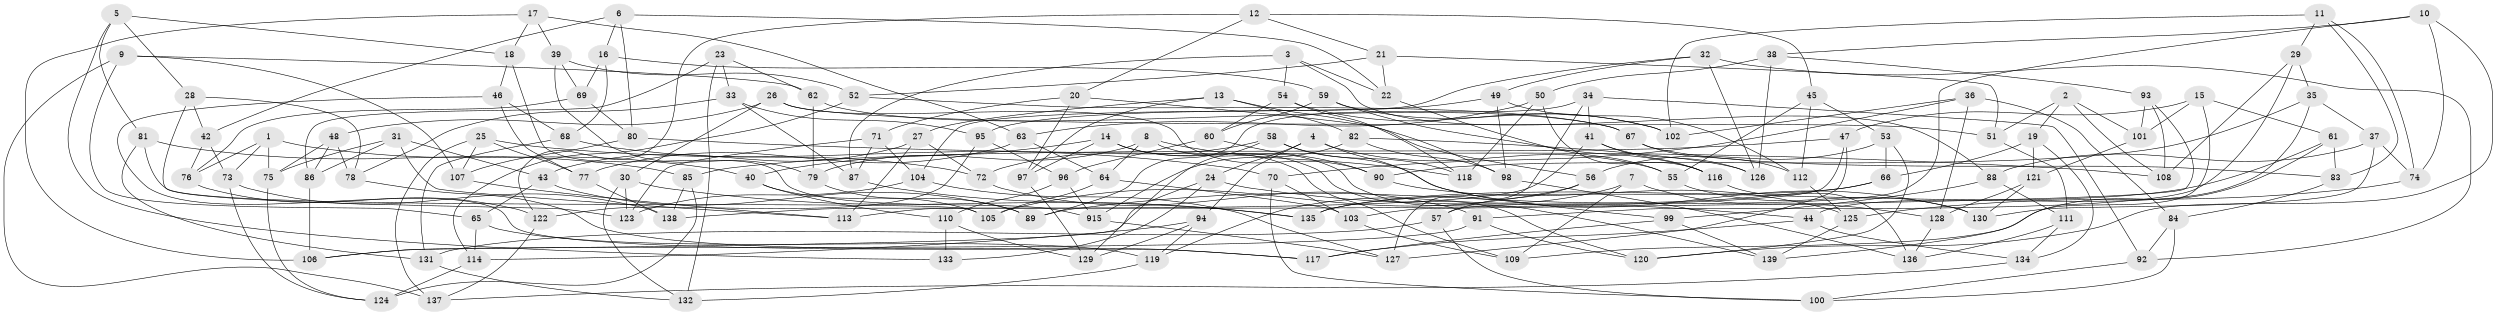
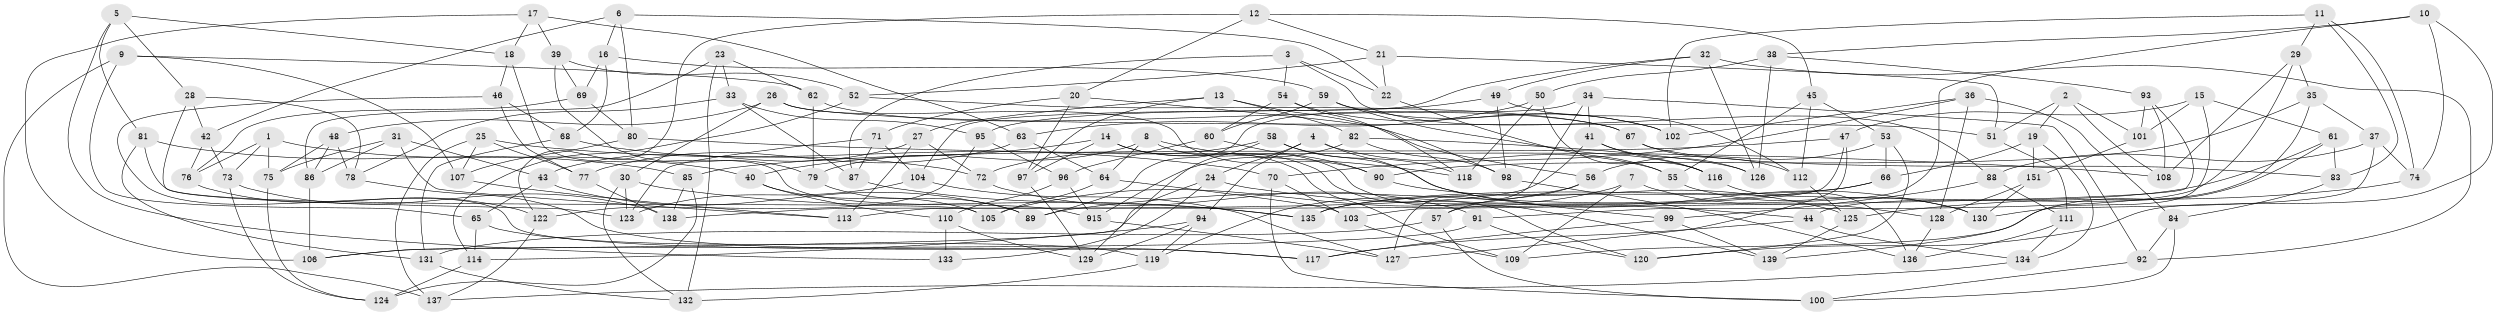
(2034, 178) -> (2034, 178)
